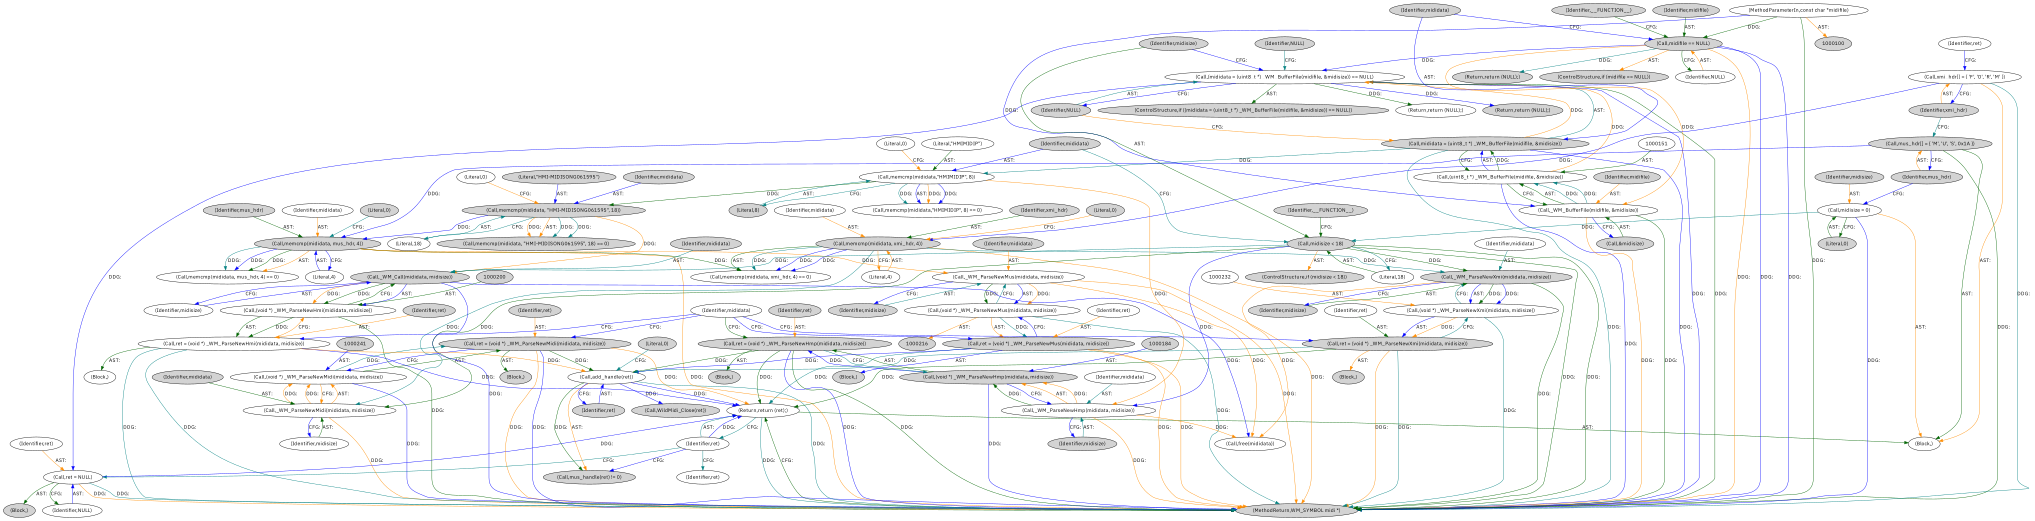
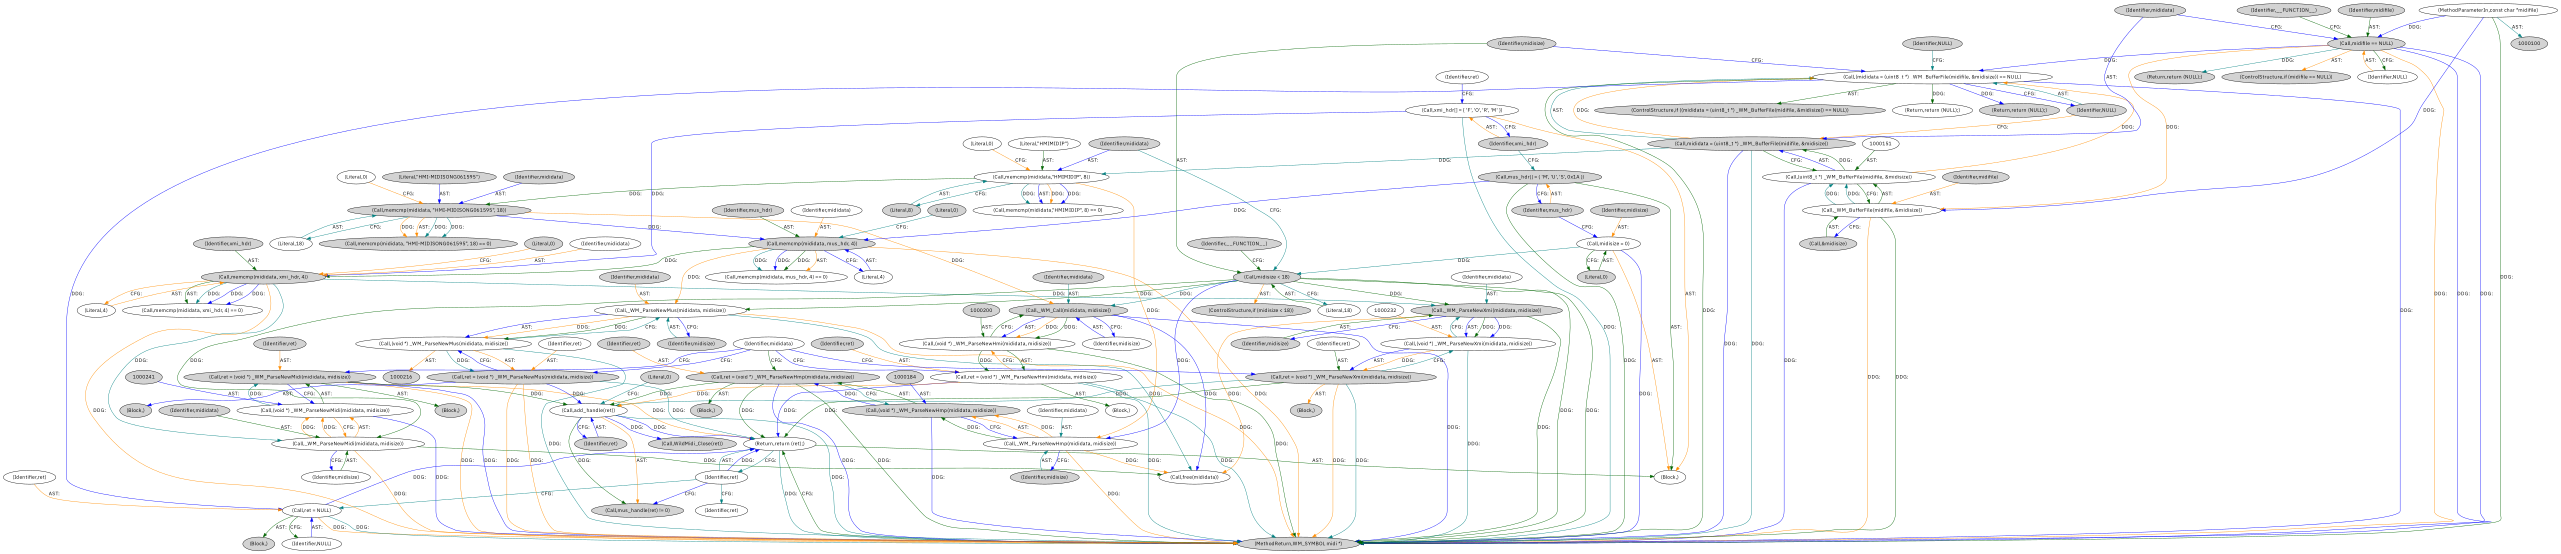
(1815, 26) -> (2508, 26)
(1742, 27) -> (2413, 23)
(550, 252) -> (543, 272)
none -> (994, 302)
(1188, 314) -> (968, 363)
none -> (769, 467)
